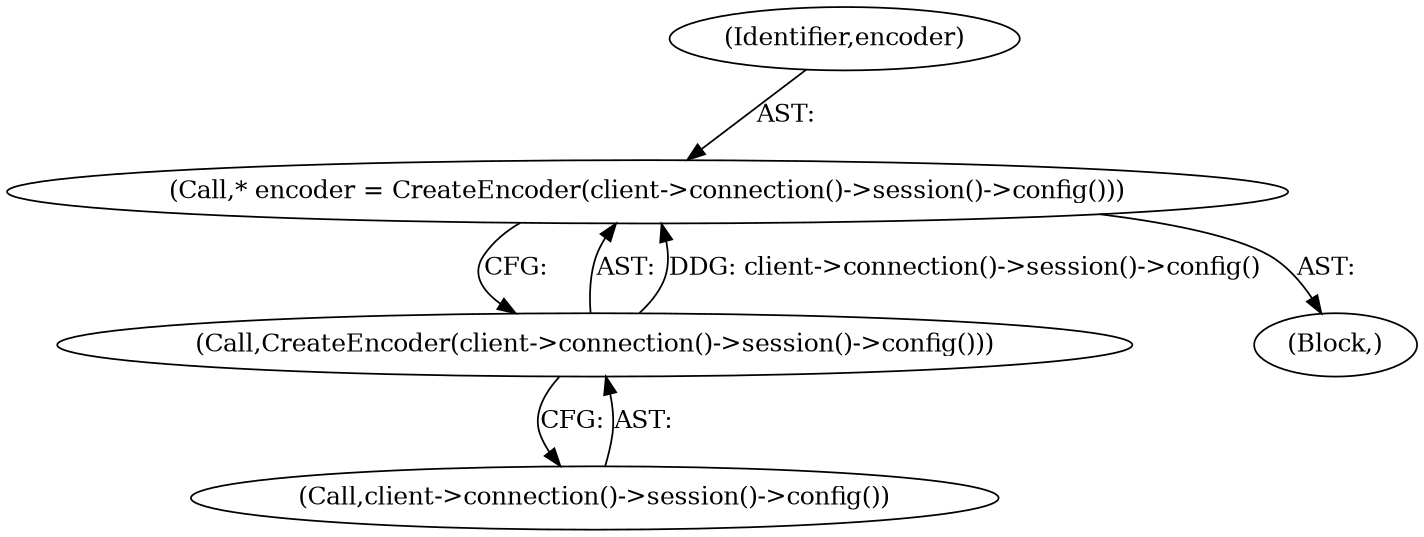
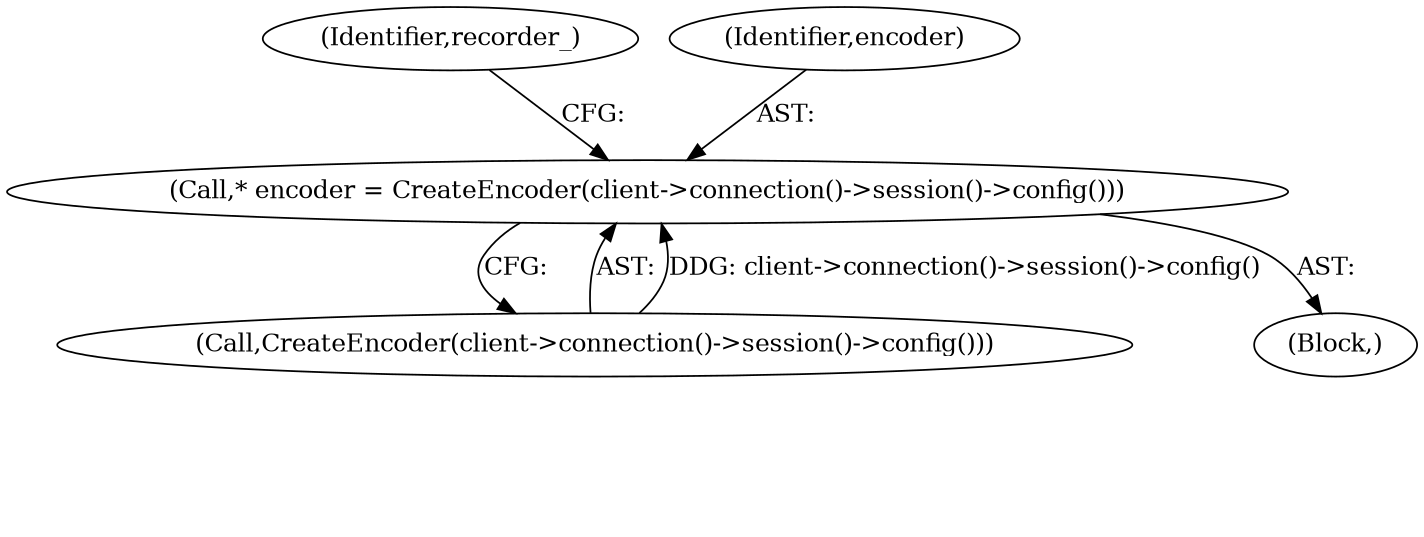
none -> (450, 39)
(595, 498) -> none
